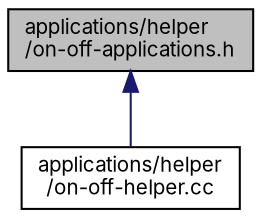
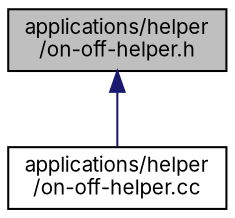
(131, 40) -> (117, 40)
